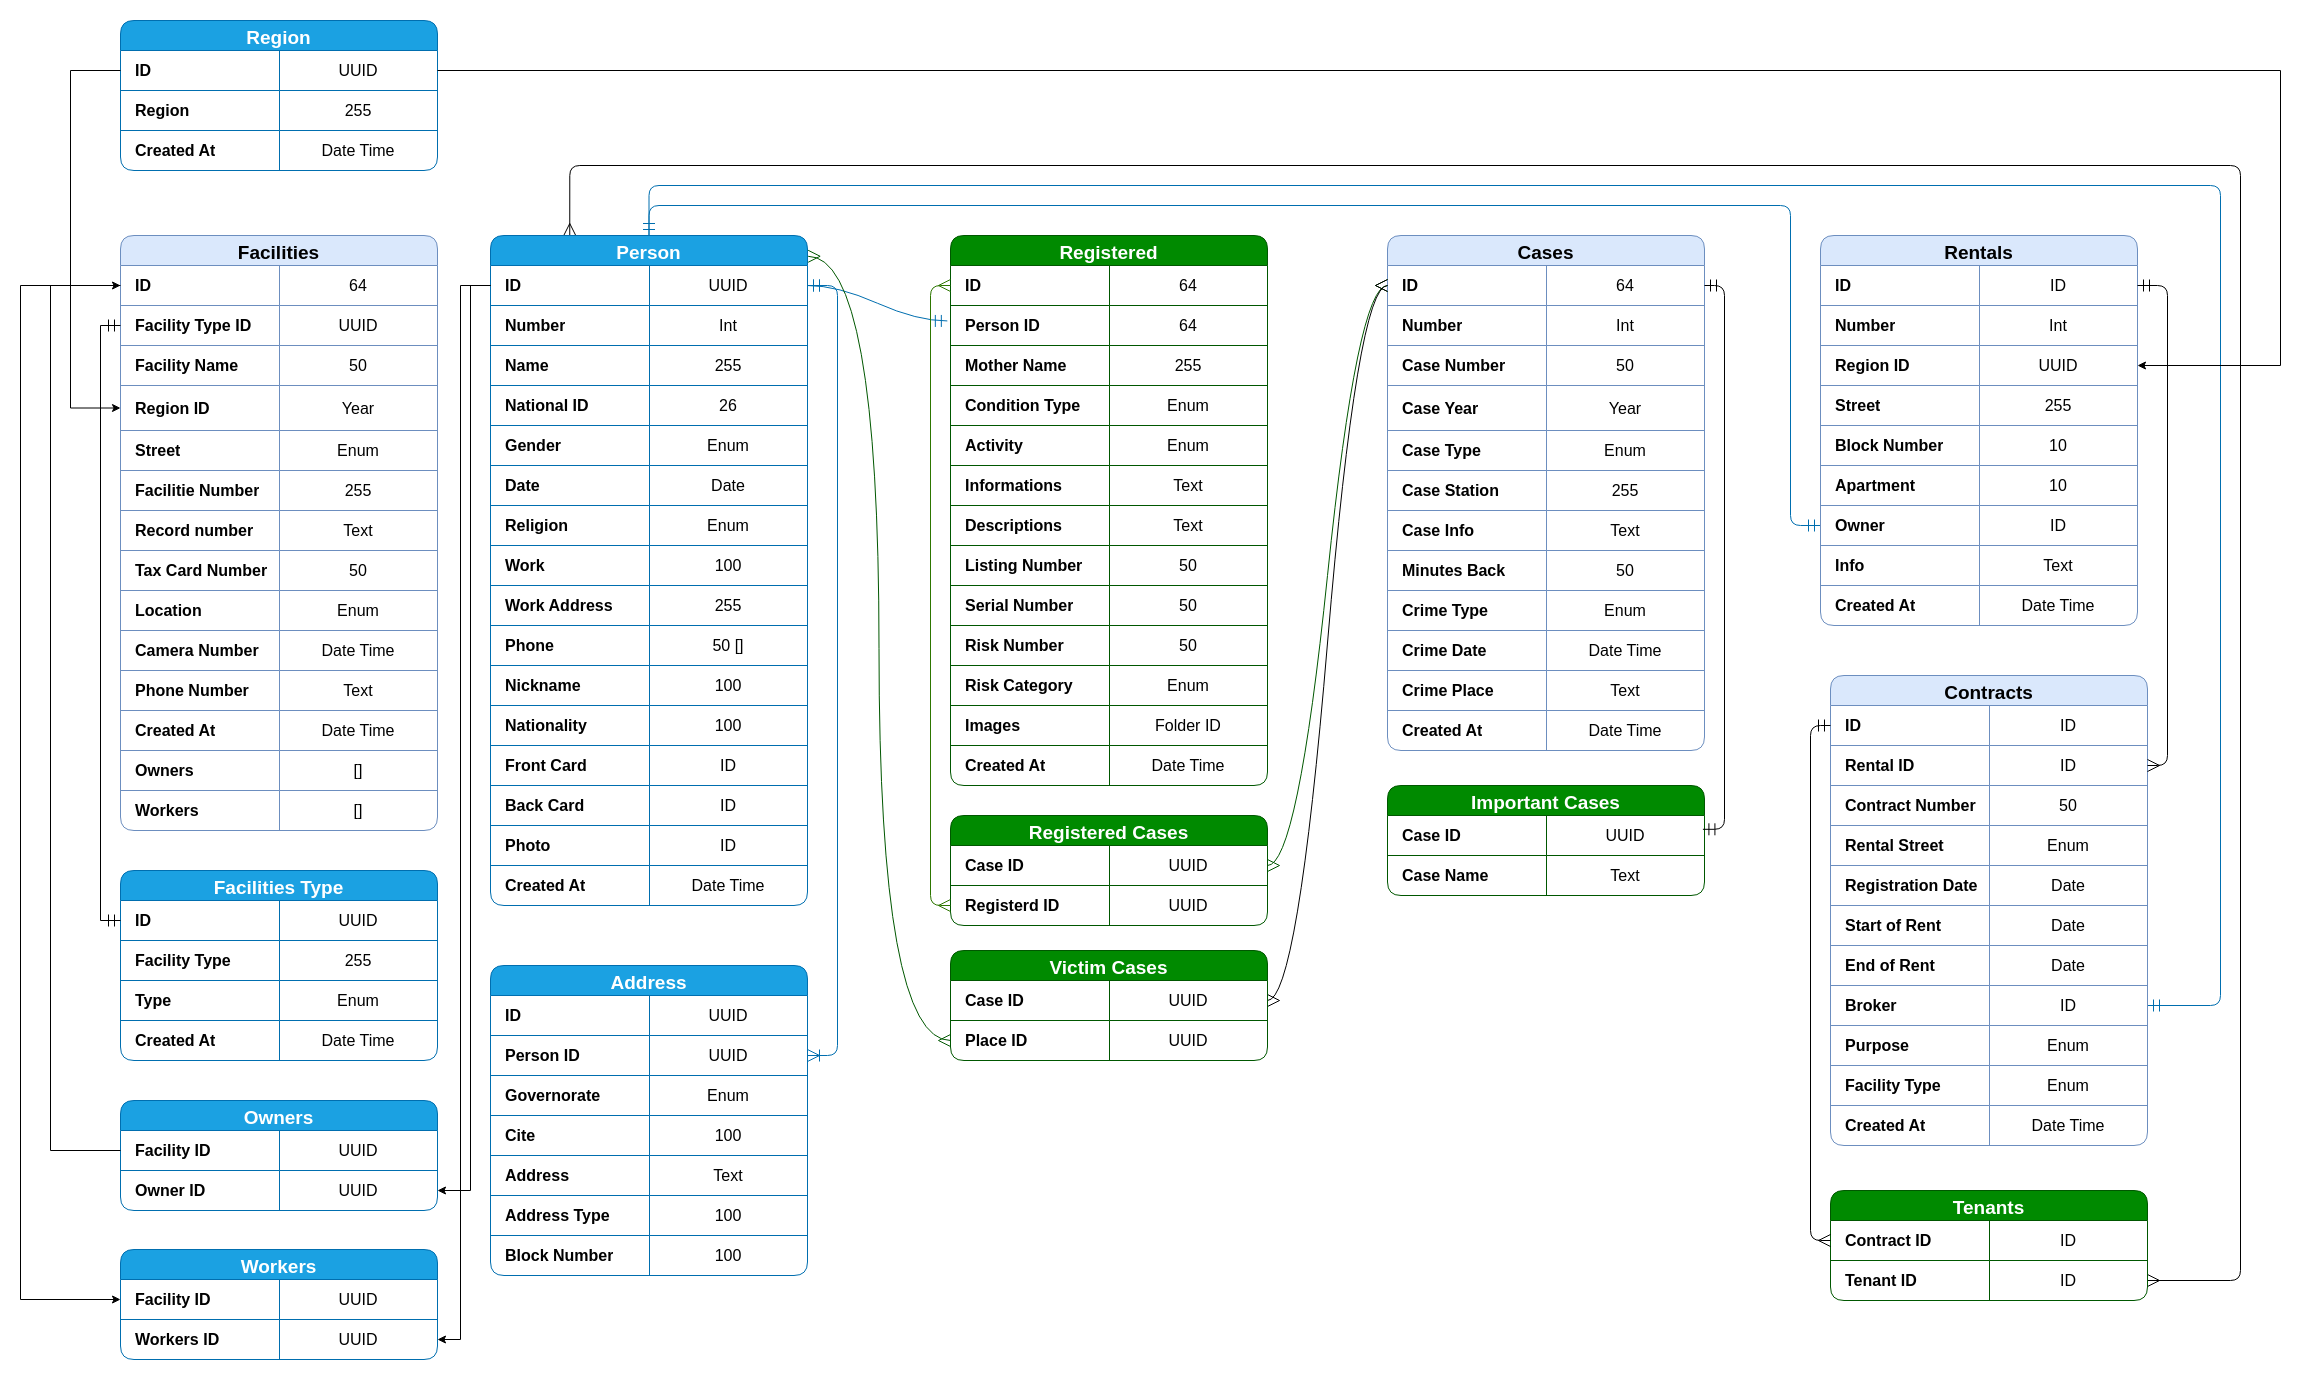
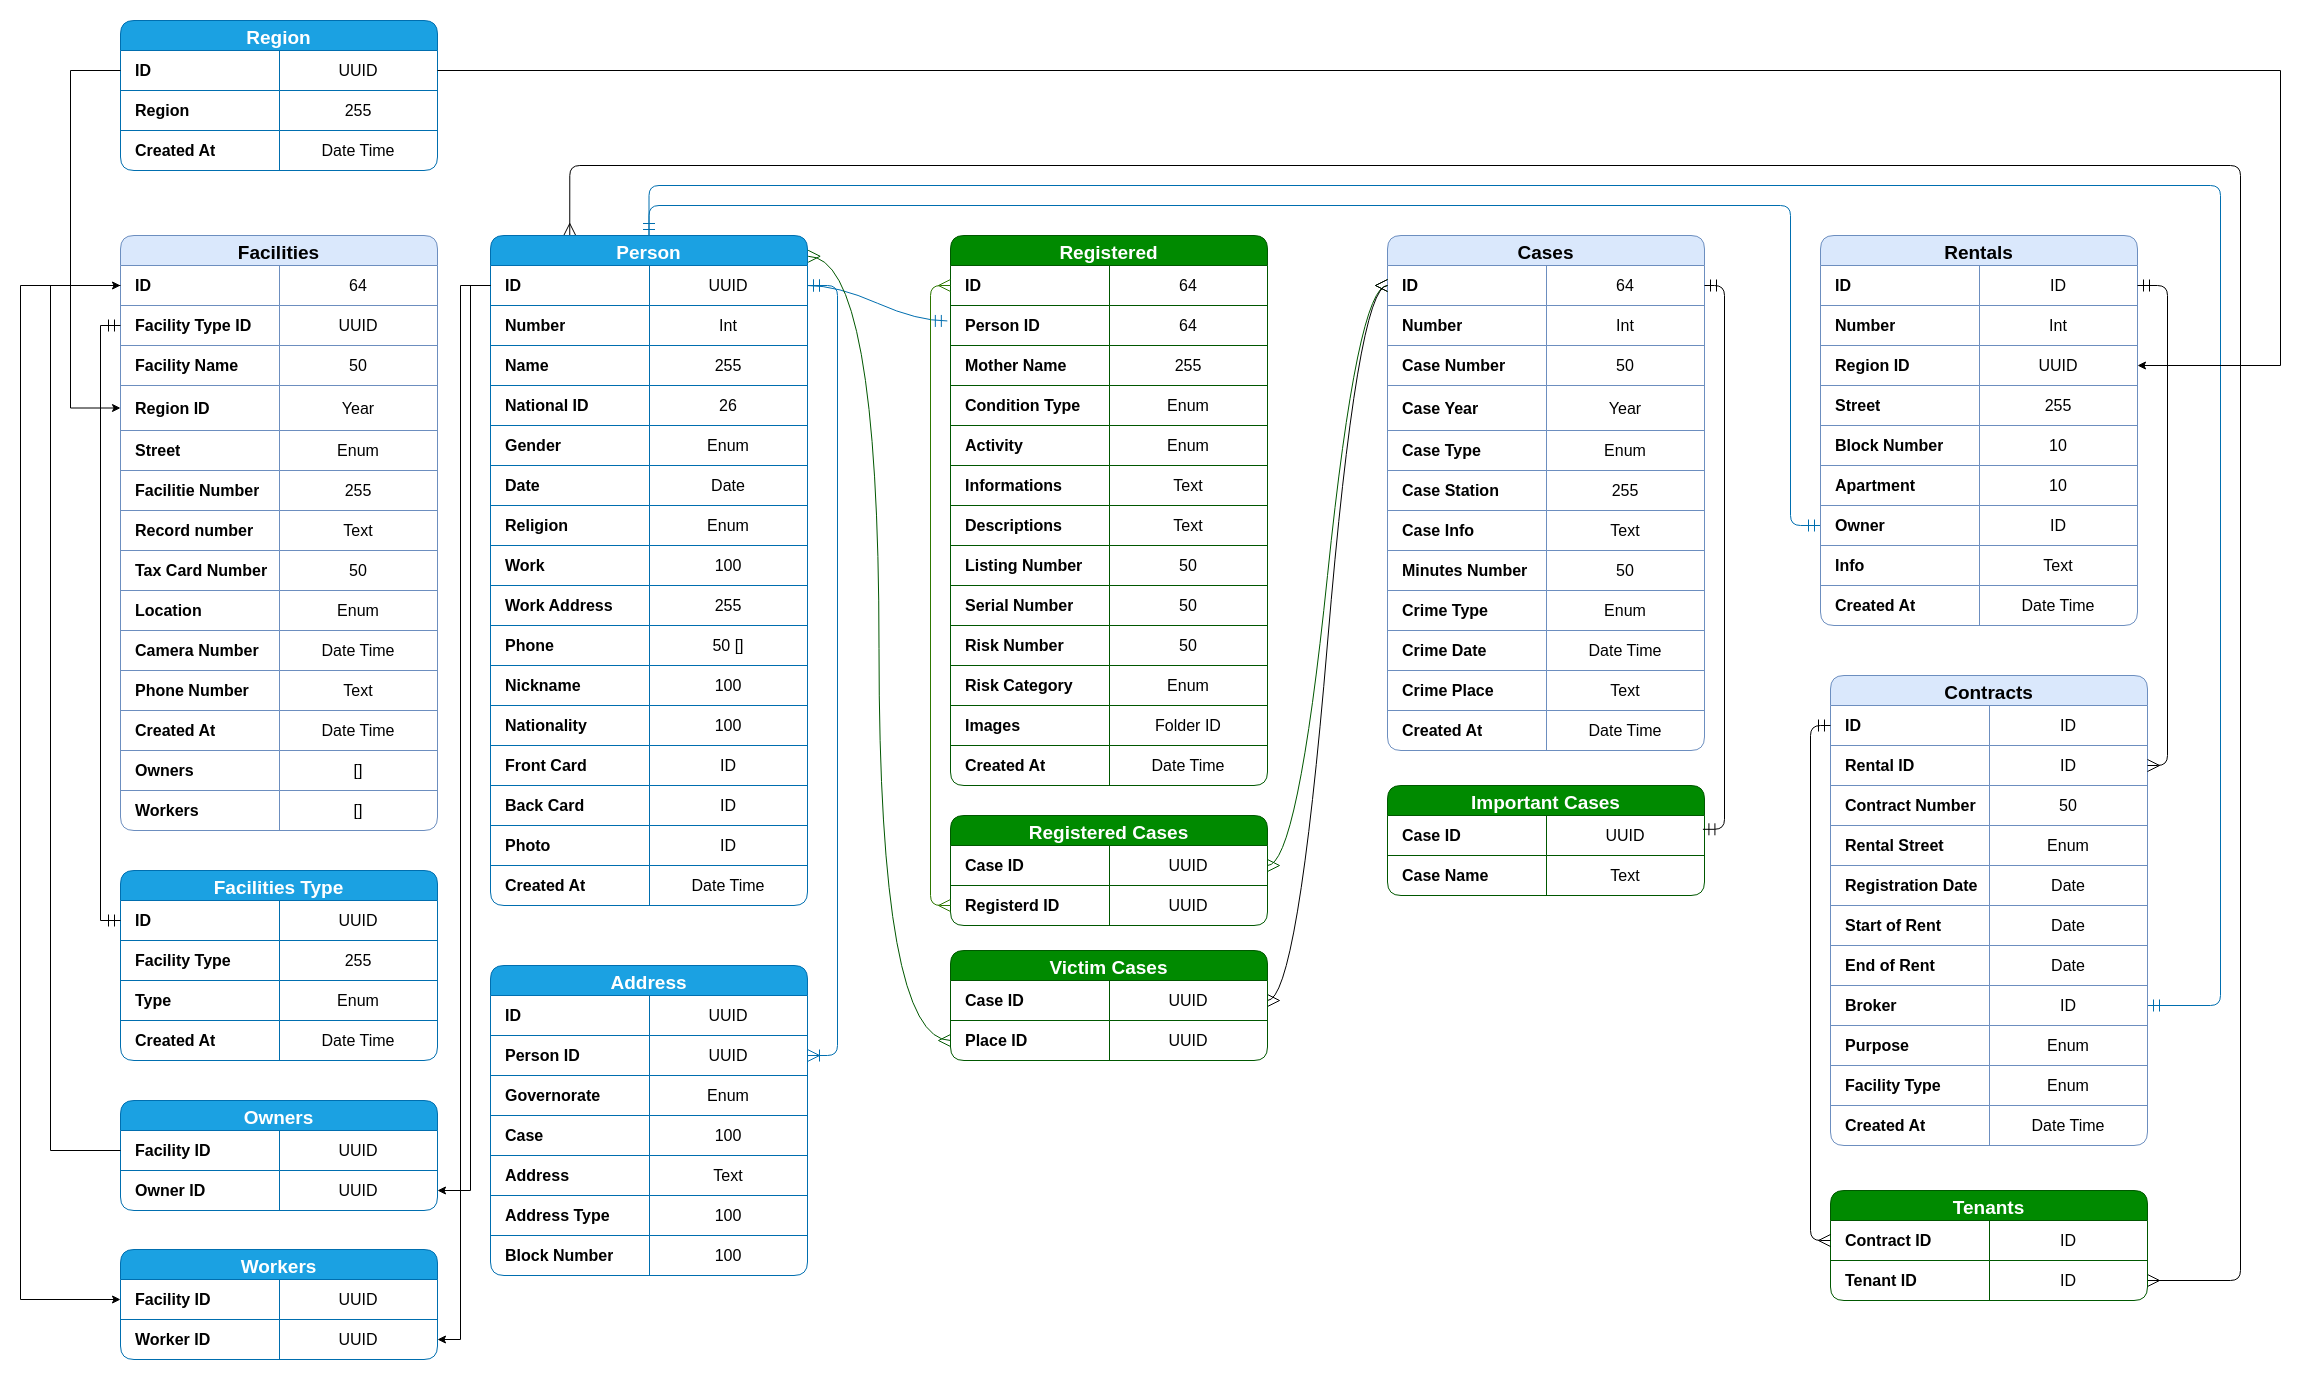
(1452, 571) -> (1461, 571)
(521, 1136) -> (523, 1136)
(178, 1340) -> (174, 1340)
